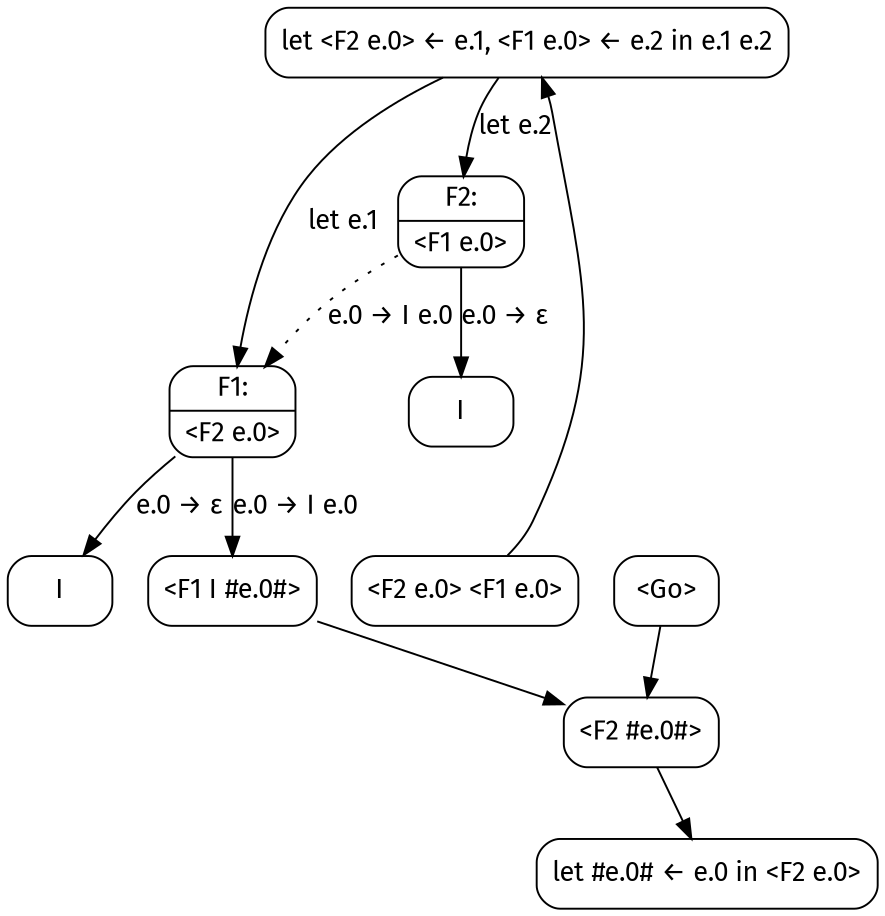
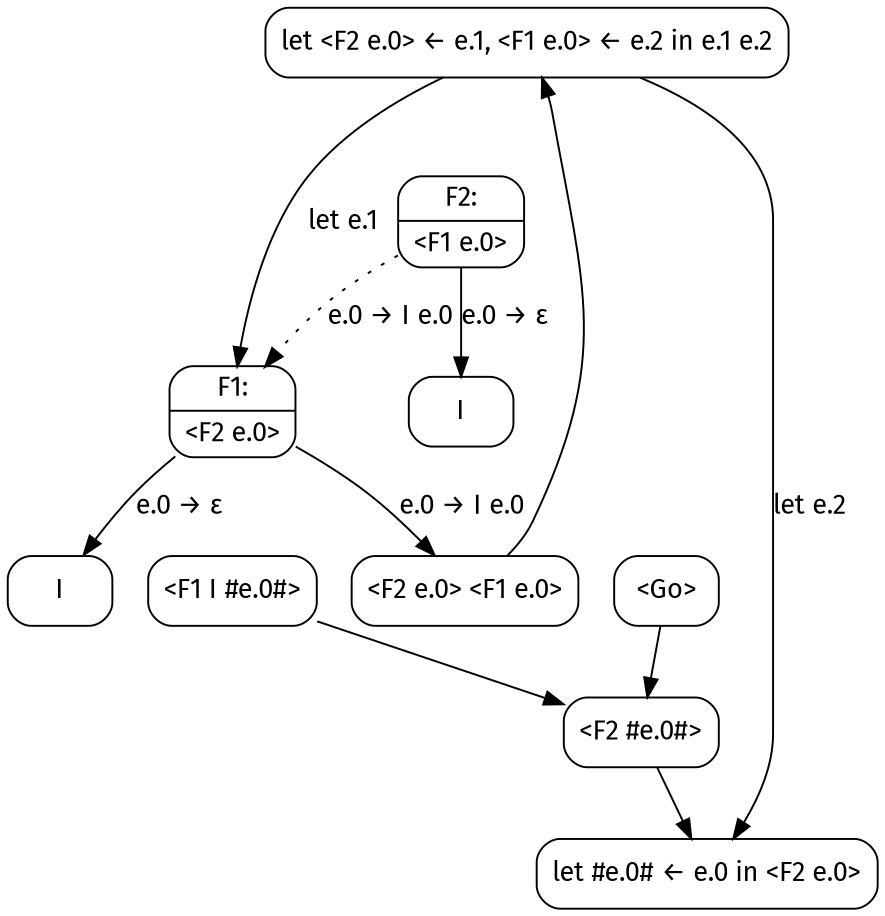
(477, 116) -> (773, 420)
(232, 497) -> (362, 489)
